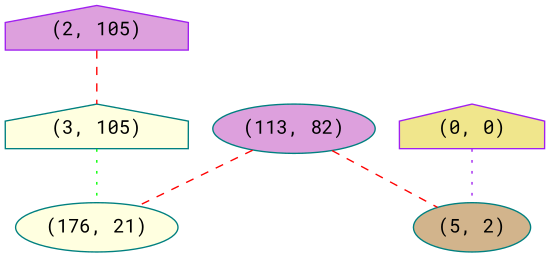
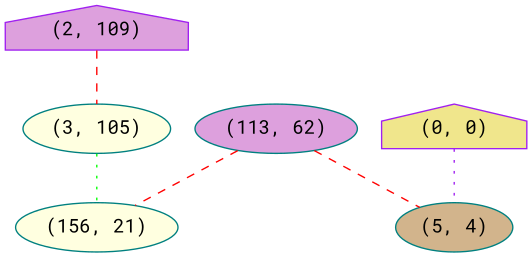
(97, 30) -> (97, 30)
(97, 129) -> (97, 129)
(294, 129) -> (276, 129)
(97, 227) -> (97, 227)
(472, 227) -> (454, 227)
